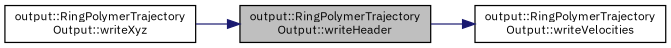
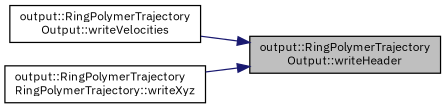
(100, 24) -> (105, 84)
(447, 24) -> (219, 39)
